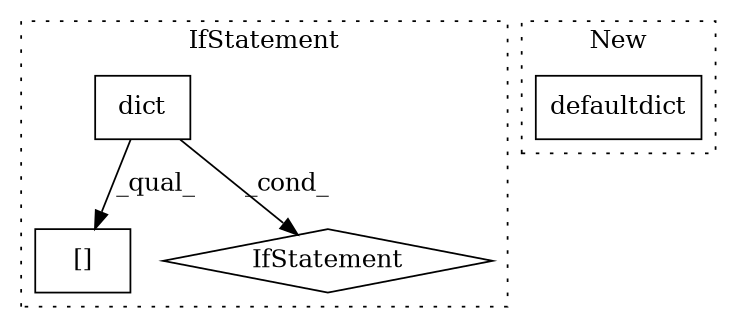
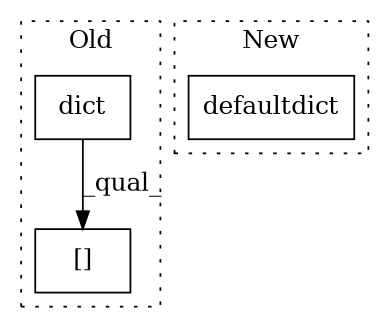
(264, 41) -> (91, 41)
(328, 261) -> none
